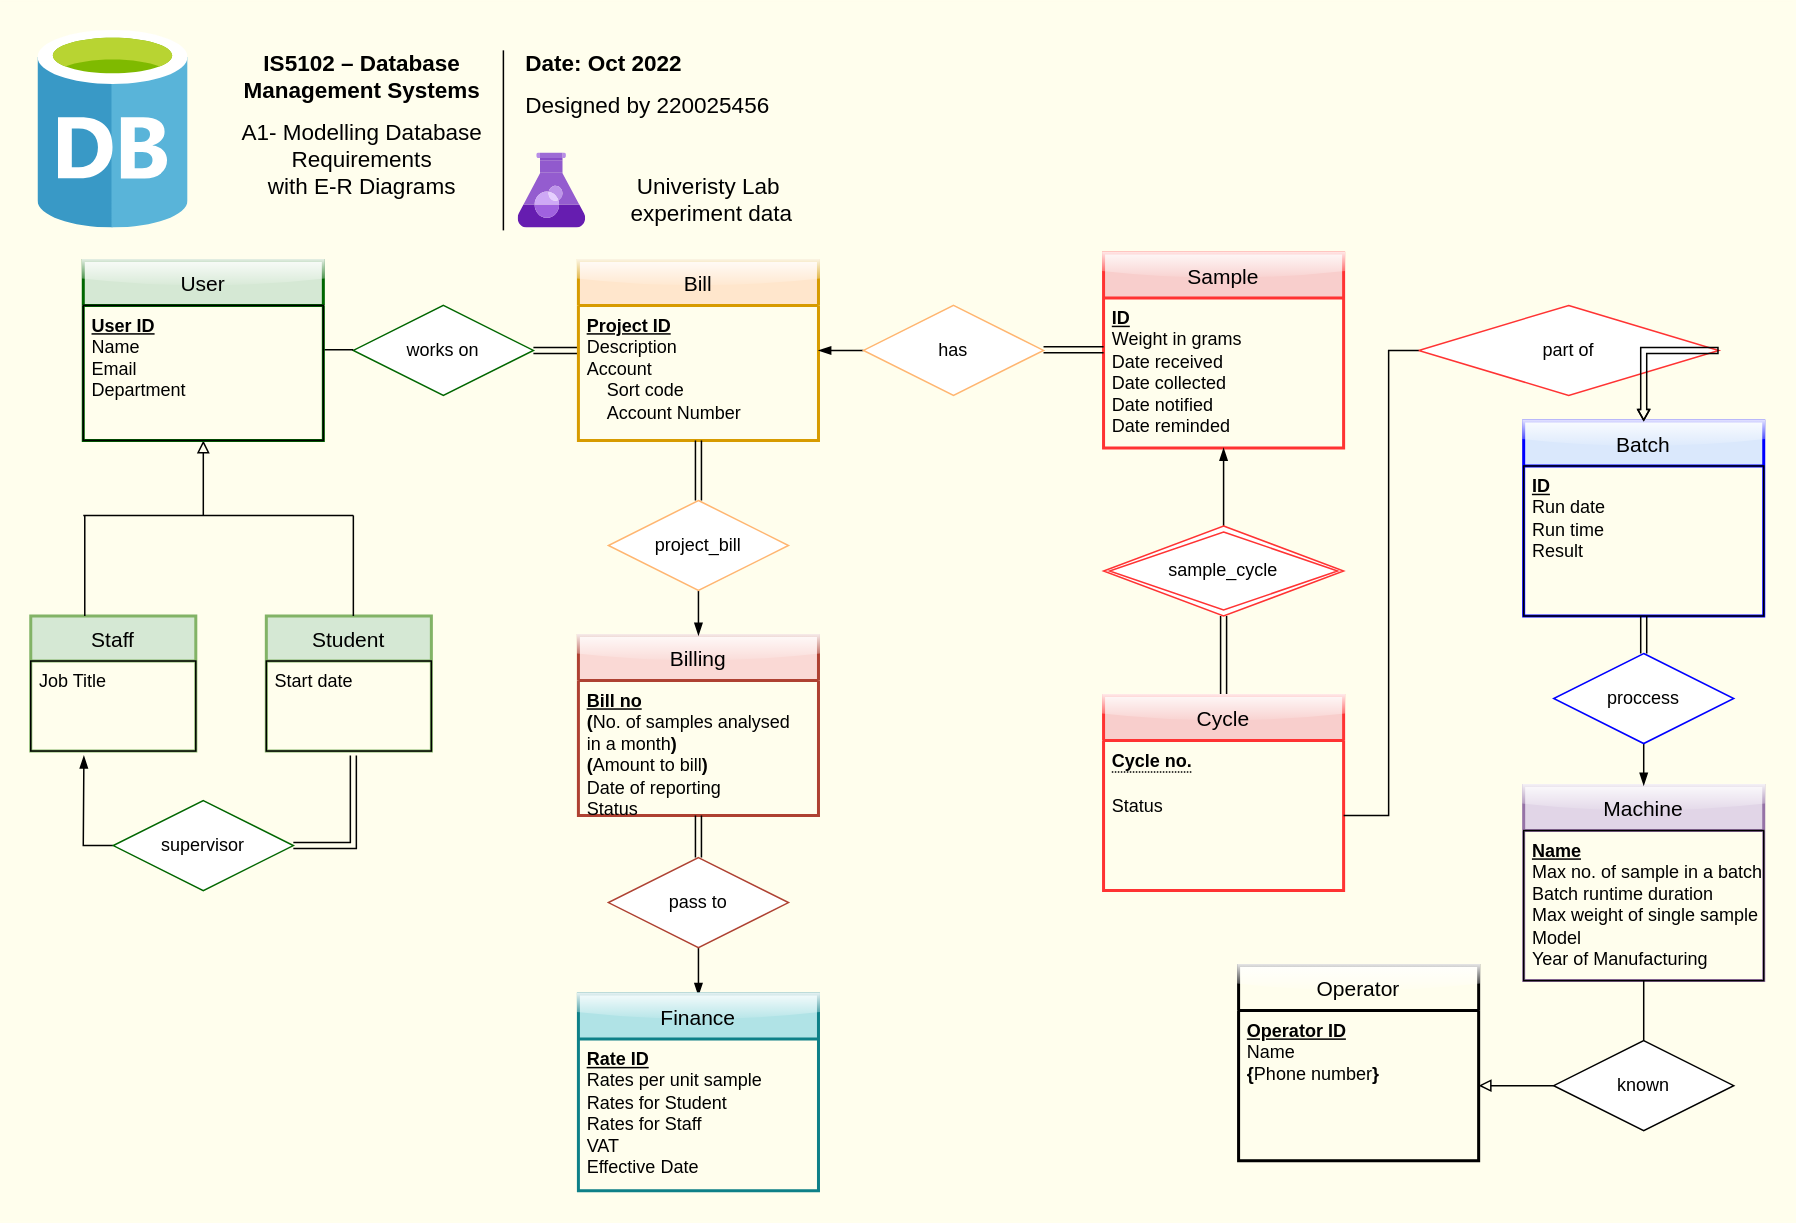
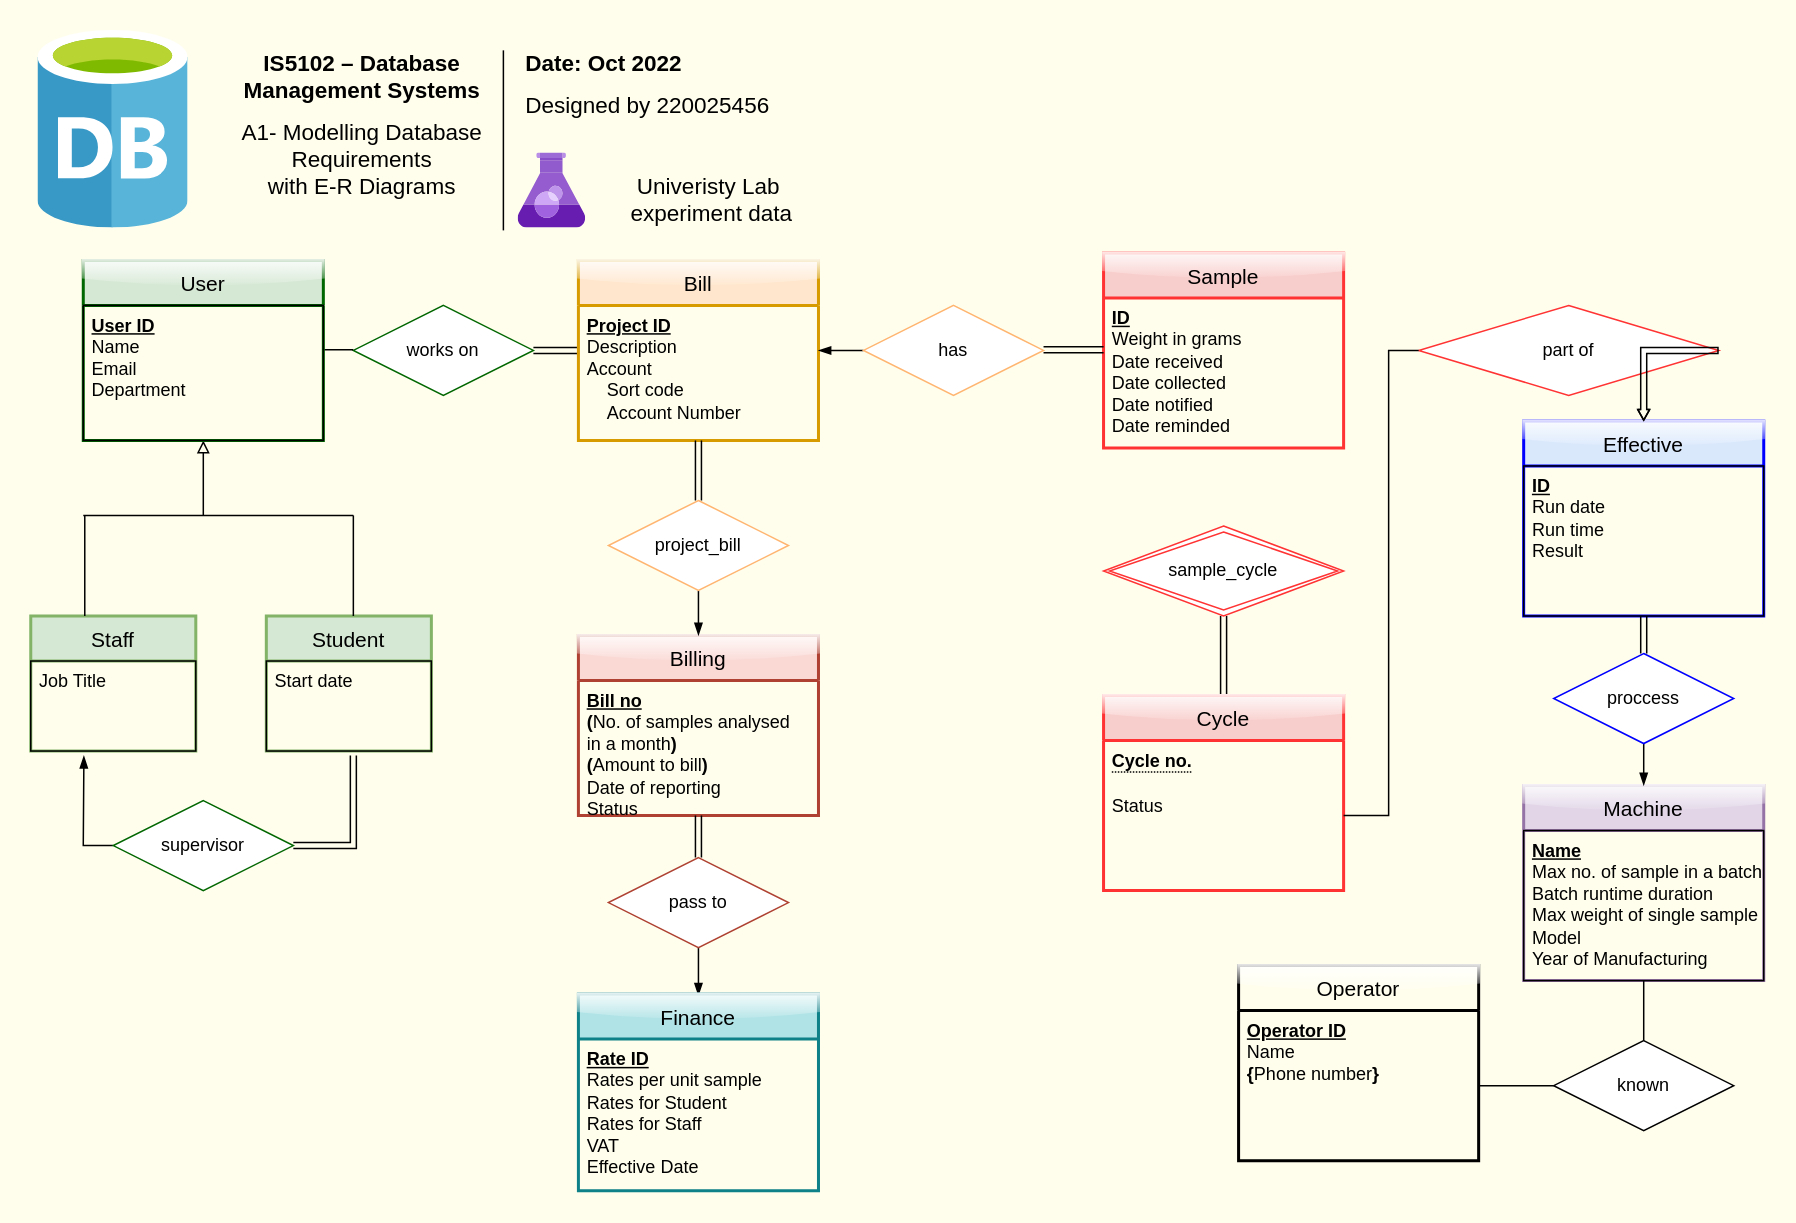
(1643, 445) -> (1643, 445)
(1223, 493) -> none
(1492, 1085) -> (1486, 1085)
